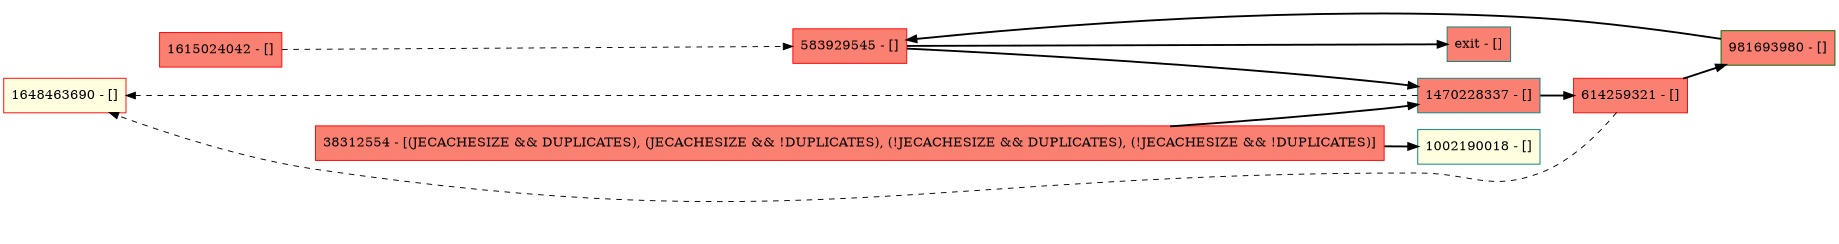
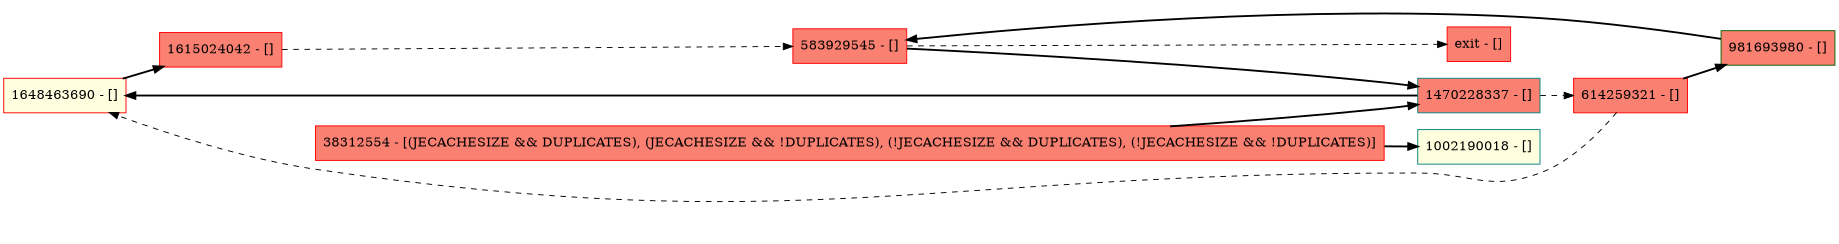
(1479, 44) -> (1479, 44)
(1172, 45) -> (1172, 45)
none -> (138, 74)
(776, 96) -> (776, 96)
(1552, 96) -> (1552, 96)
